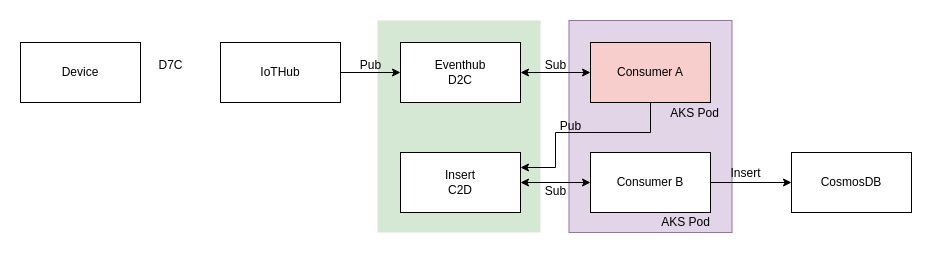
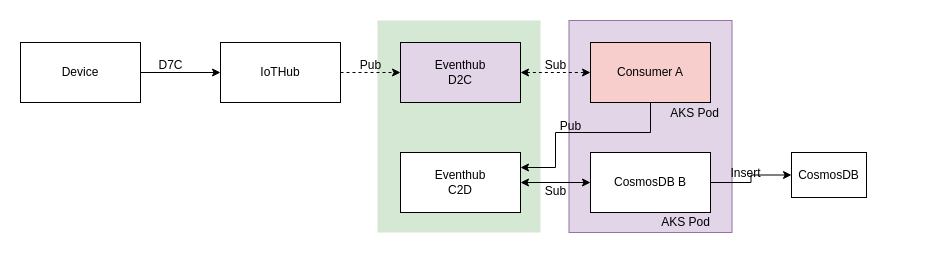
none -> (177, 73)
(368, 73) -> (368, 73)
(461, 73) -> (461, 73)
(555, 73) -> (555, 73)
(461, 183) -> (461, 183)
(651, 183) -> (651, 183)
(852, 183) -> (829, 175)
